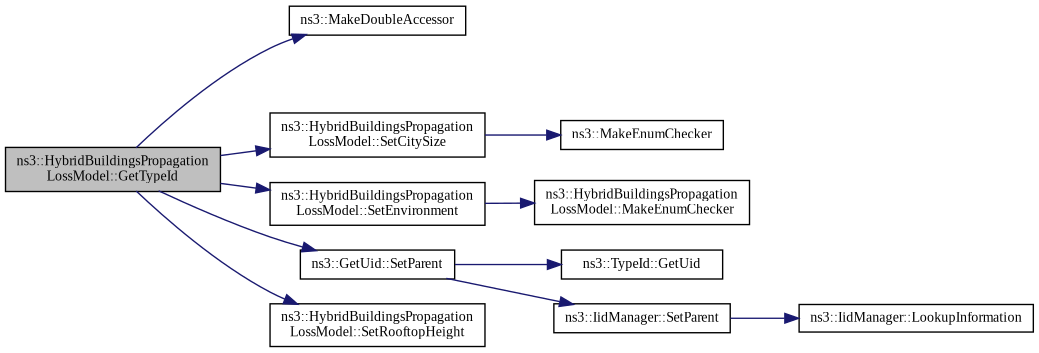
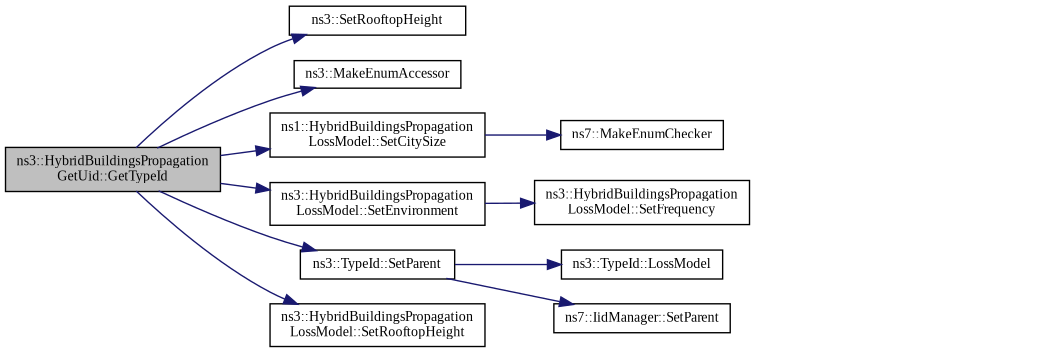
(378, 21) -> (378, 21)
none -> (378, 74)
(378, 135) -> (378, 135)
(642, 135) -> (642, 135)
(113, 169) -> (113, 169)
(642, 203) -> (642, 203)
(378, 265) -> (378, 265)
(642, 265) -> (642, 265)
(642, 318) -> (642, 318)
(916, 318) -> none
